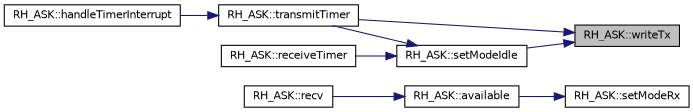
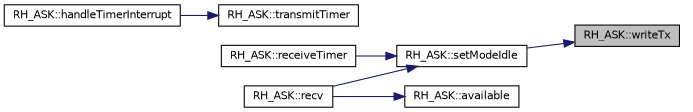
(461, 26) -> none
(370, 34) -> (370, 78)
(627, 97) -> none
